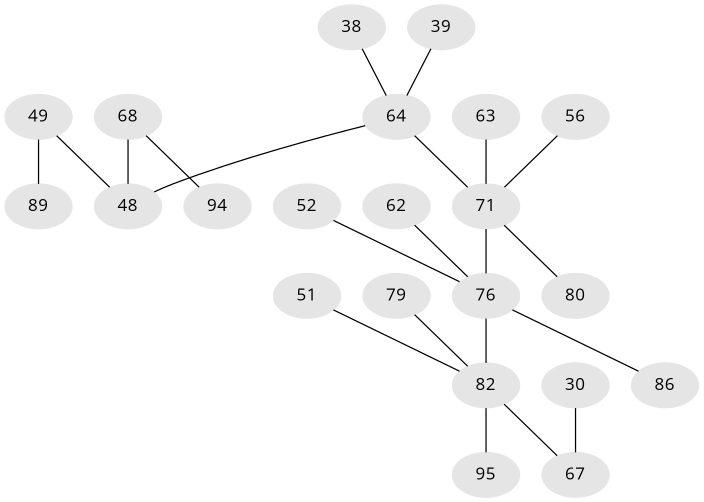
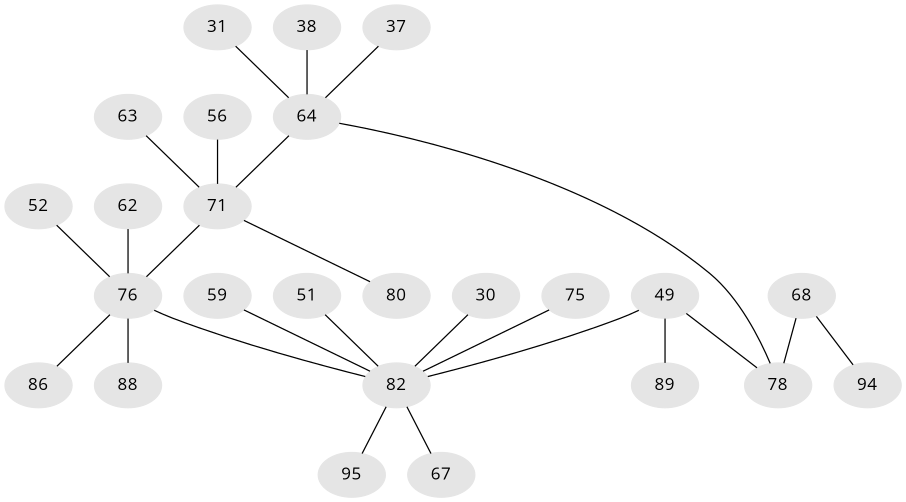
none -> (218, 27)
(441, 27) -> (397, 27)
(128, 206) -> (778, 385)
(397, 296) -> (218, 296)
none -> (576, 296)
none -> (535, 347)
none -> (128, 385)
(576, 430) -> (441, 340)
